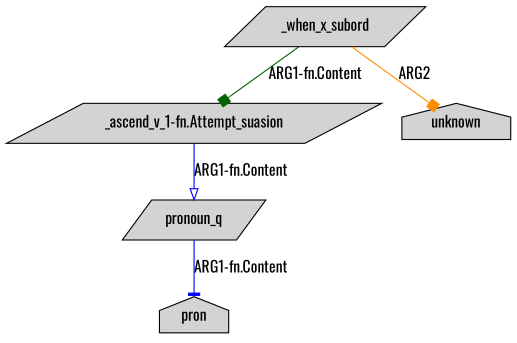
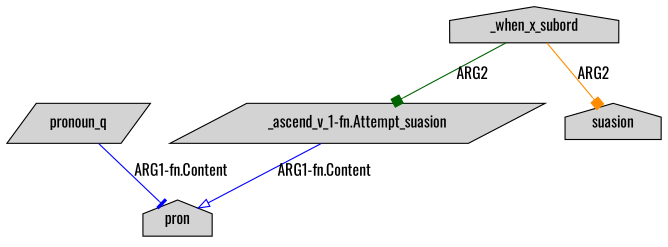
(325, 27) -> (534, 27)
(316, 75) -> (473, 75)
(456, 123) -> (613, 123)
(194, 166) -> (265, 173)
